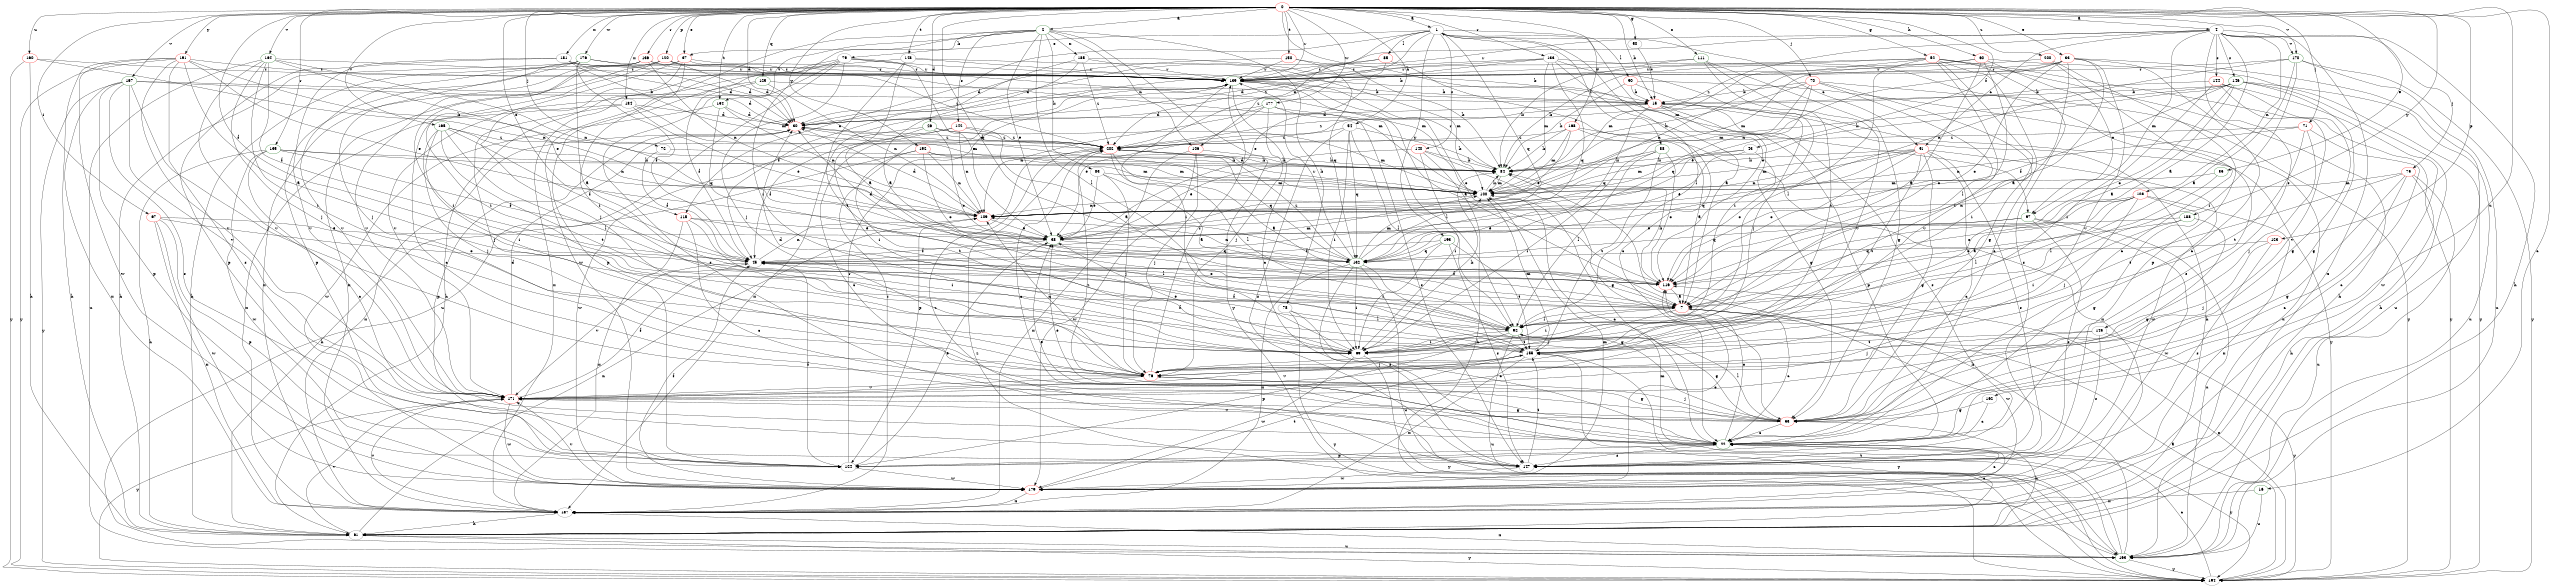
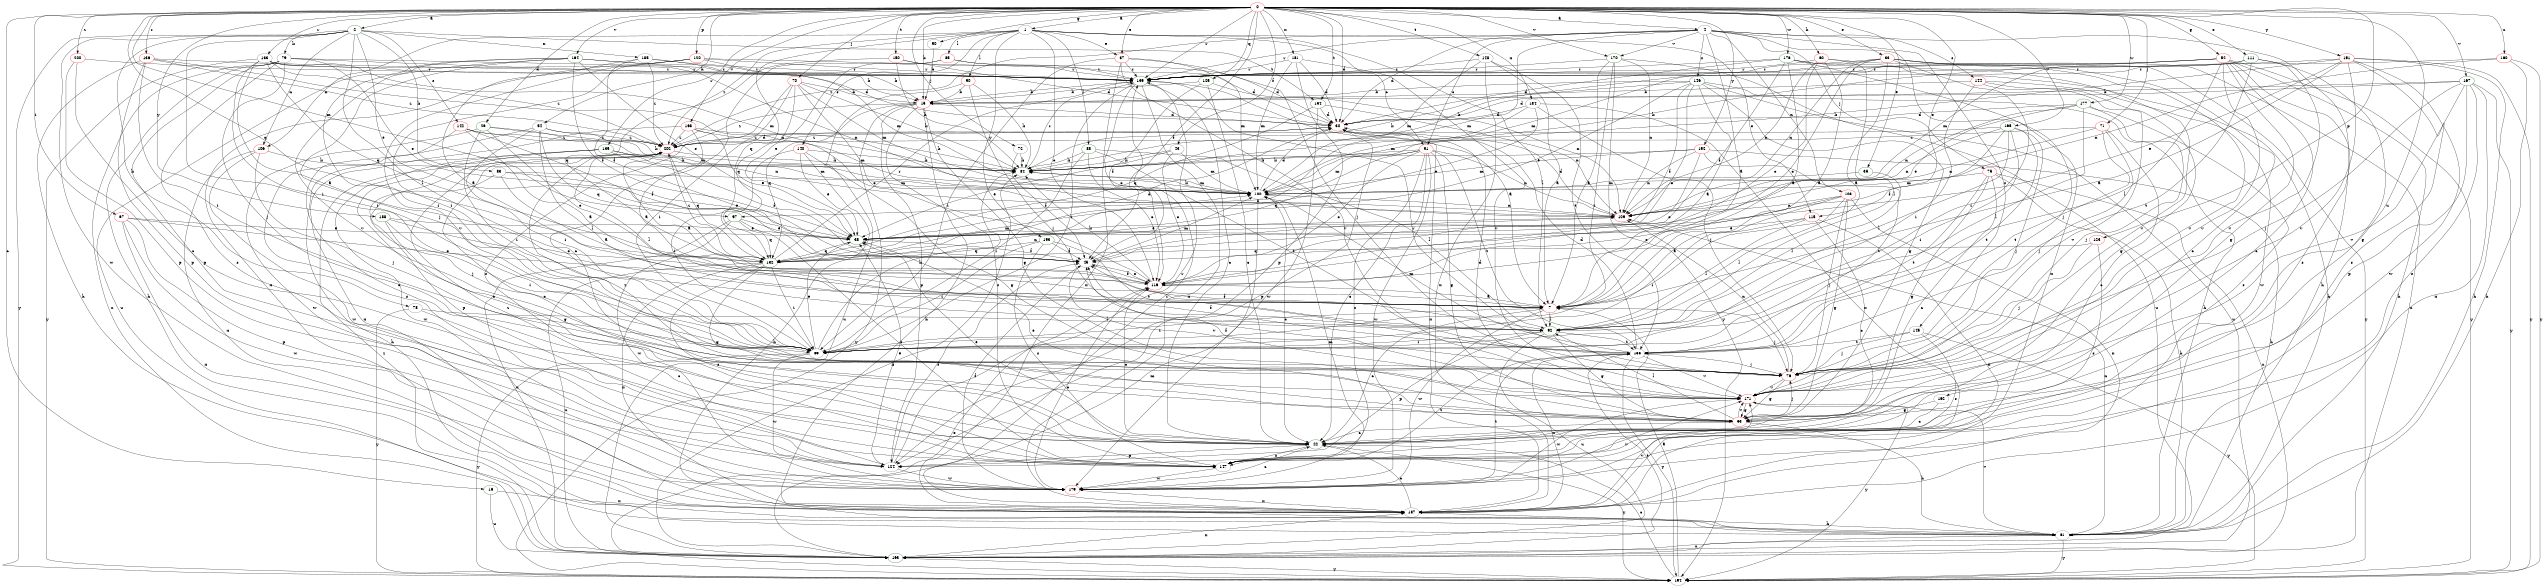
(2105, 122) -> (1537, 239)
(1530, 159) -> (767, 65)
(862, 223) -> none
